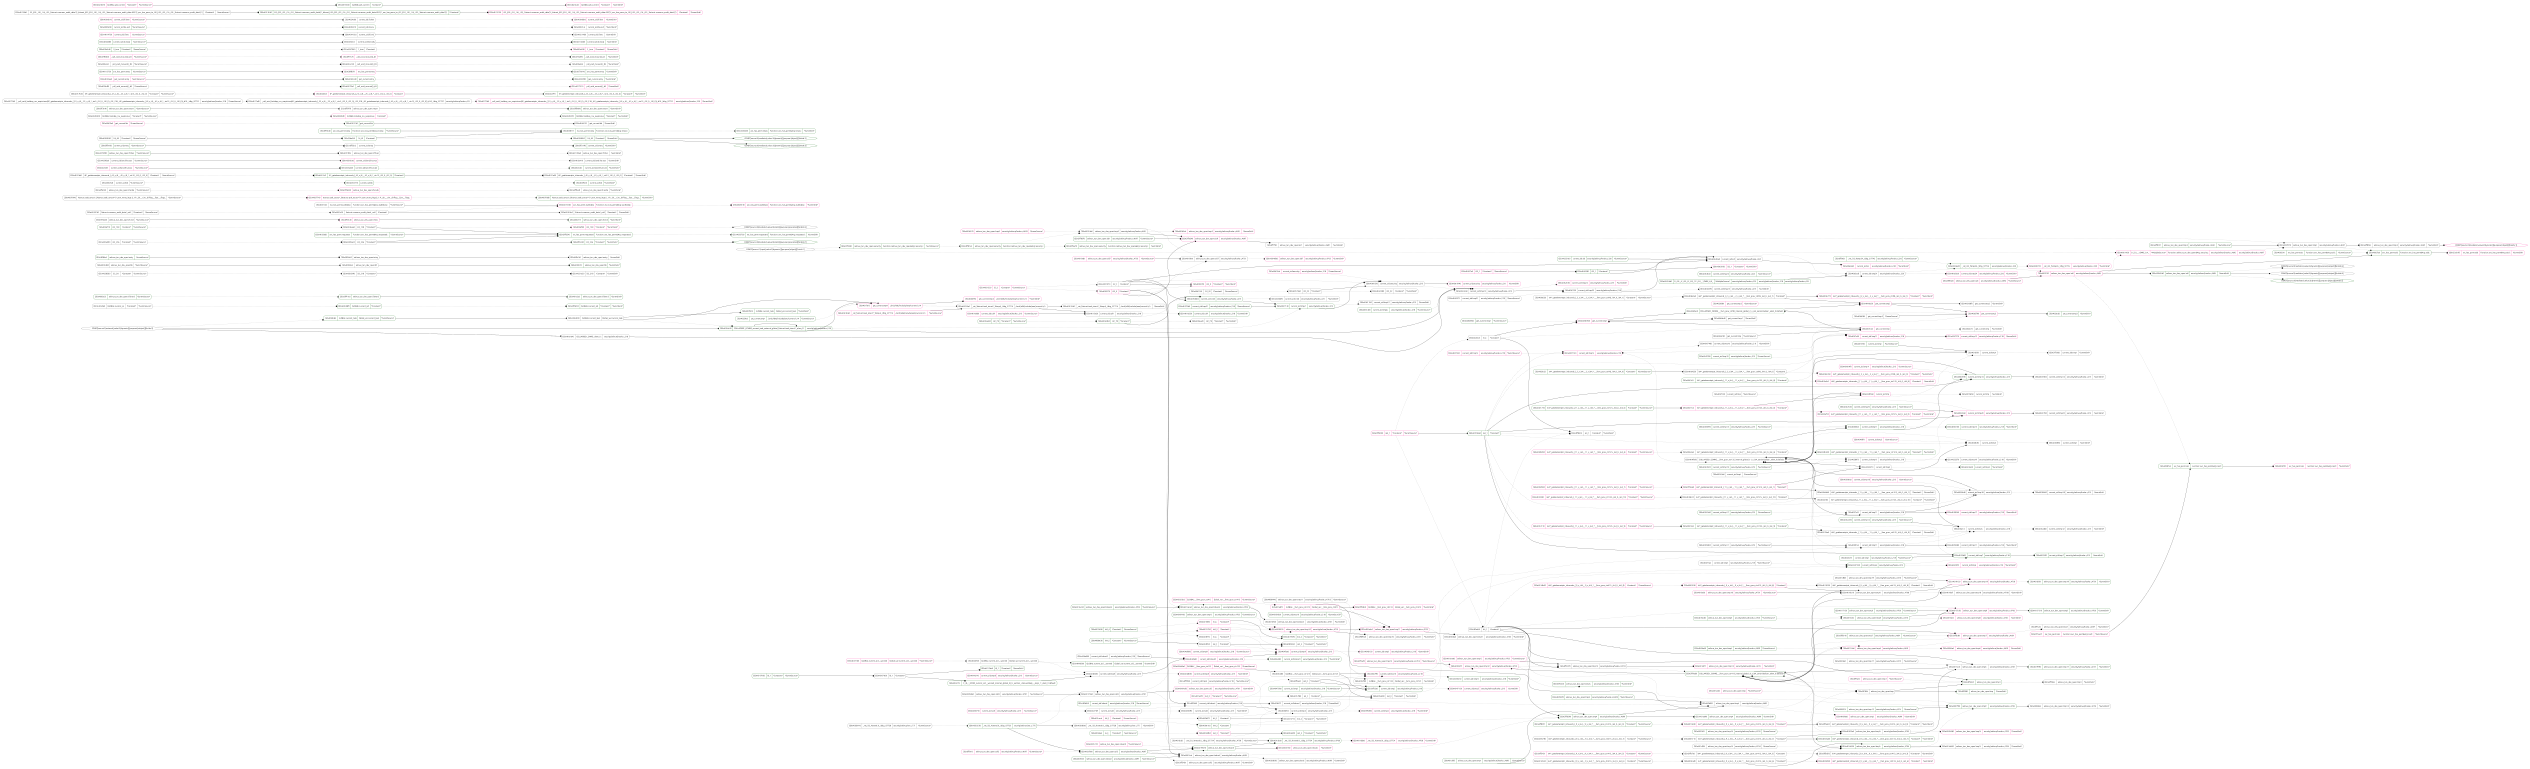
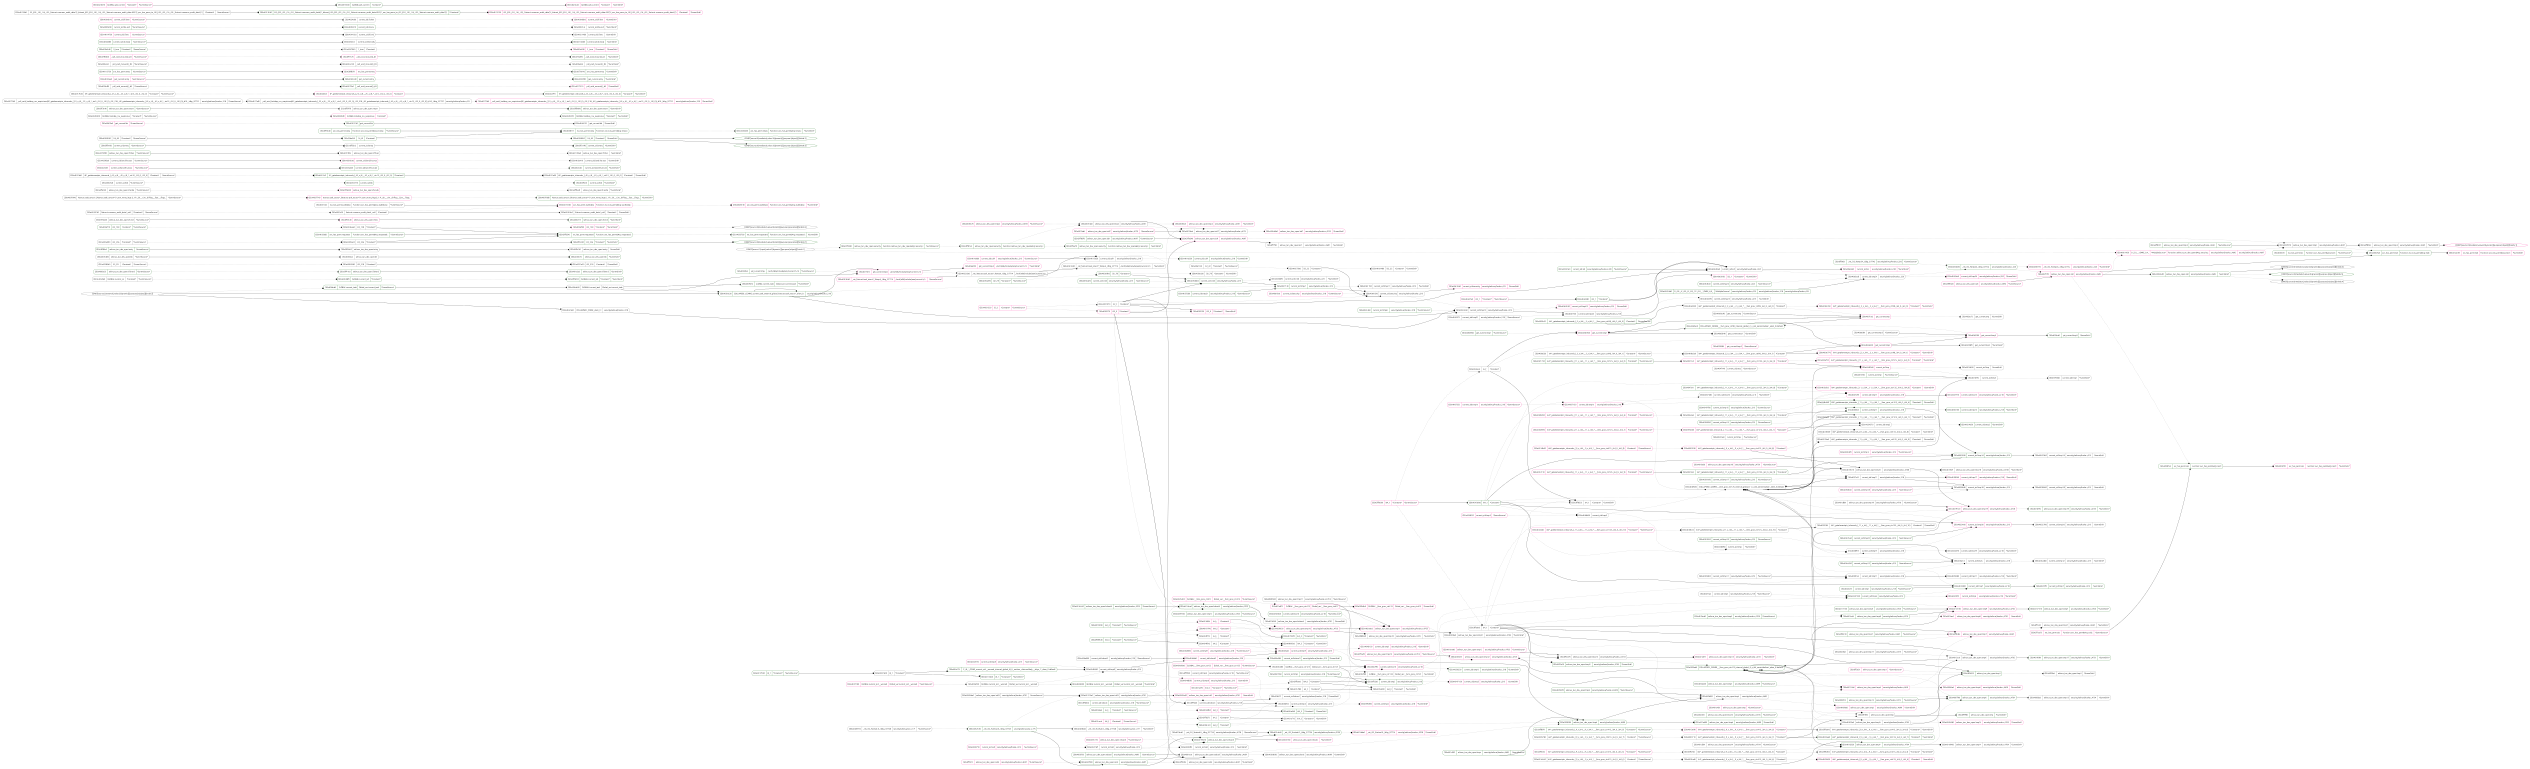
none -> (1114, 281)
(1931, 466) -> none
